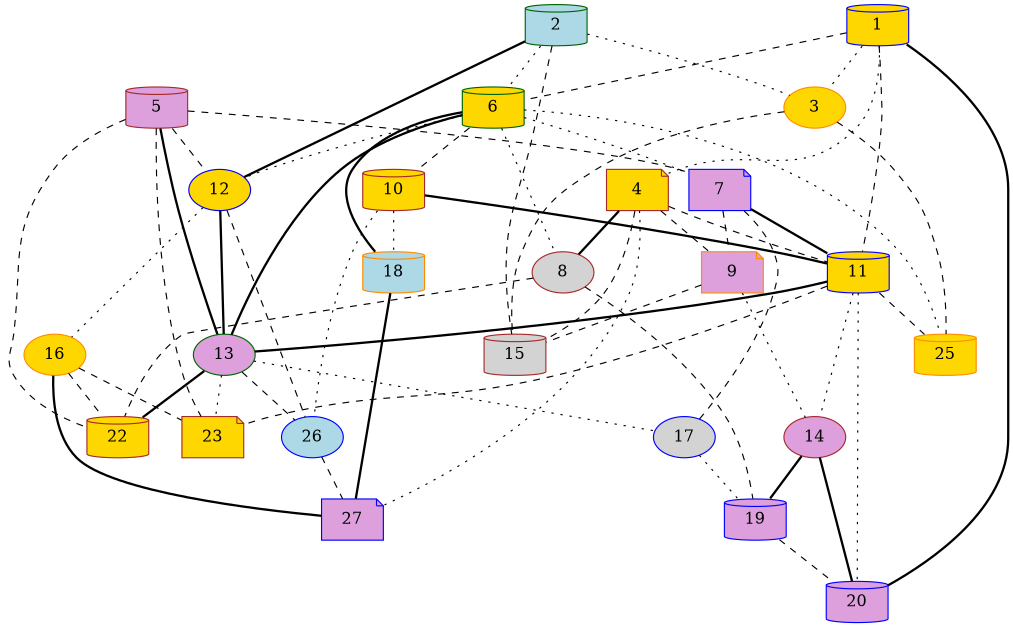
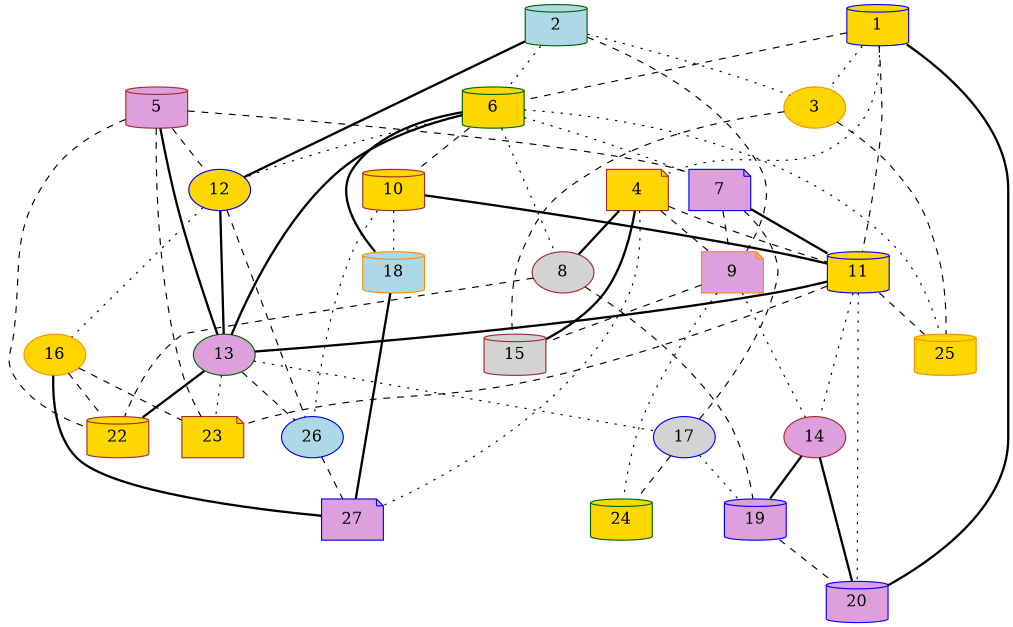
(519, 189) -> (713, 111)
(608, 287) -> (608, 287)
none -> (621, 520)
